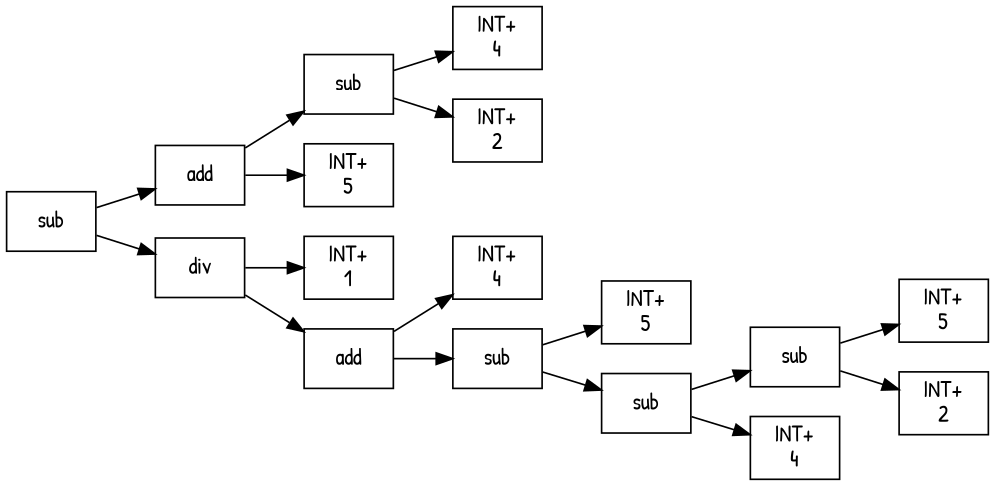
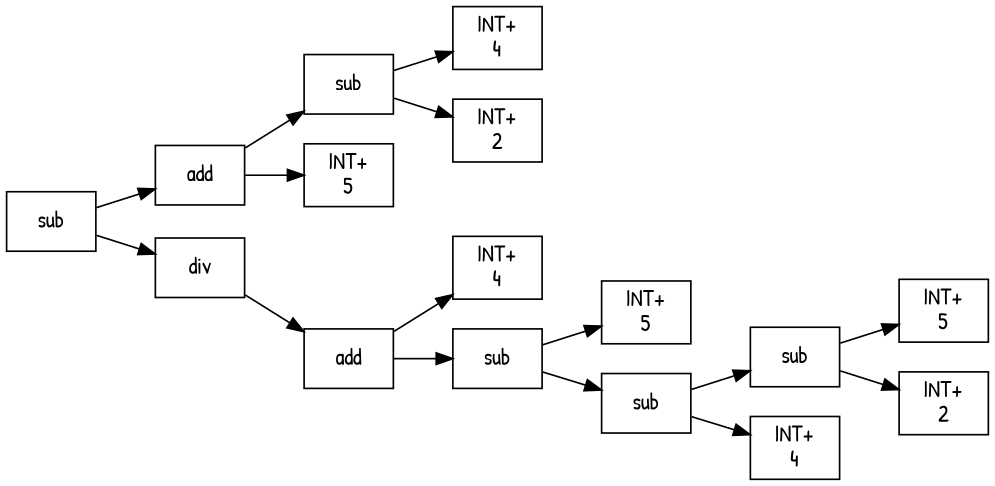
(349, 268) -> none
